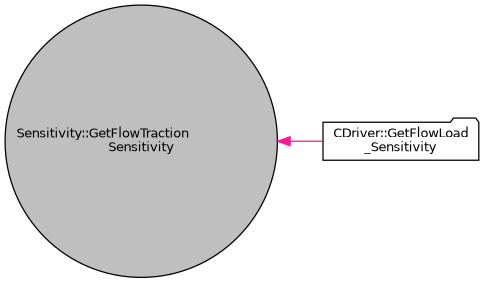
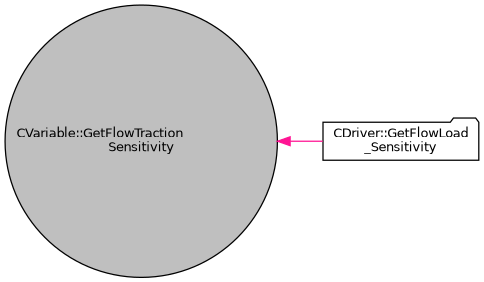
(141, 141) -> (141, 141)
